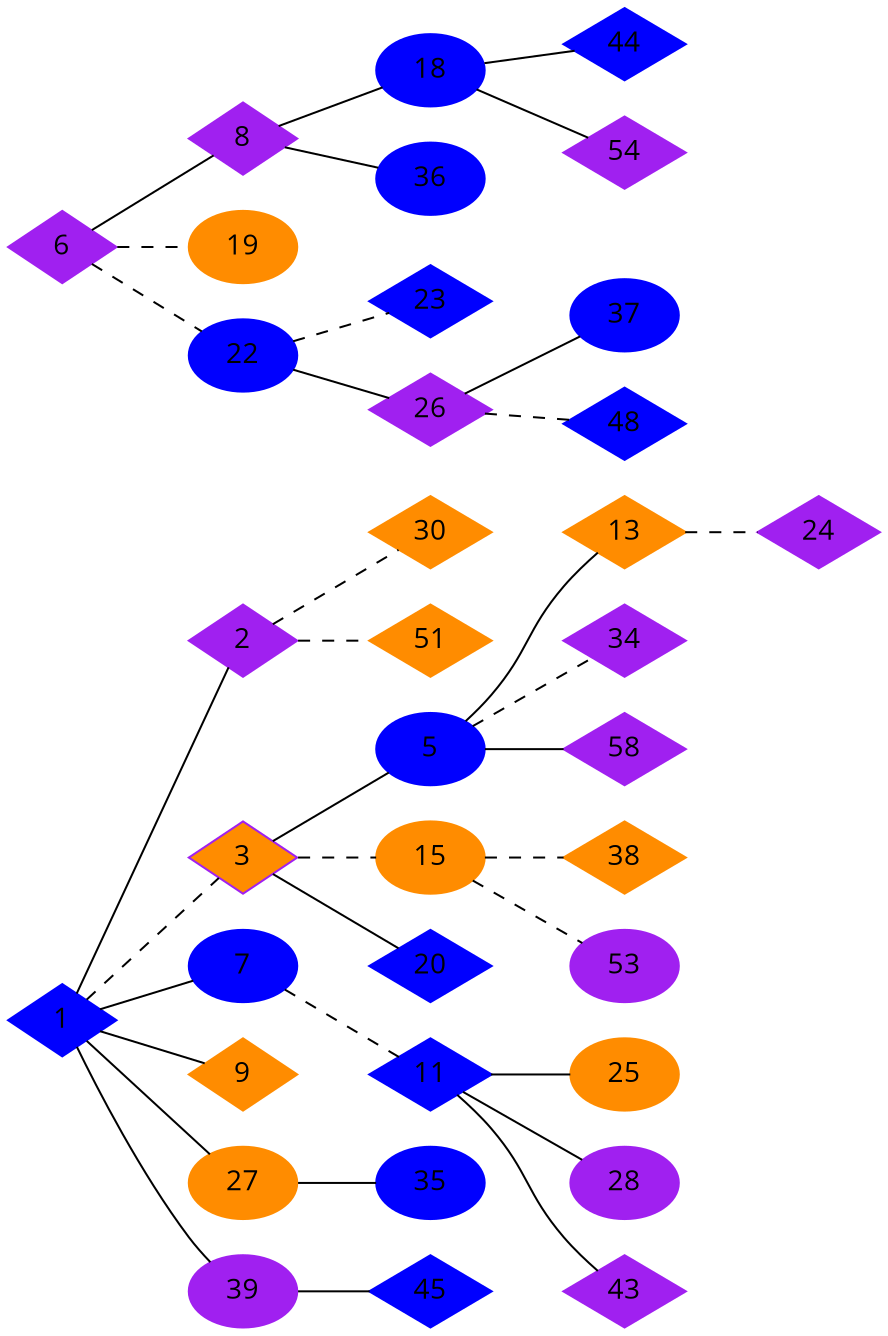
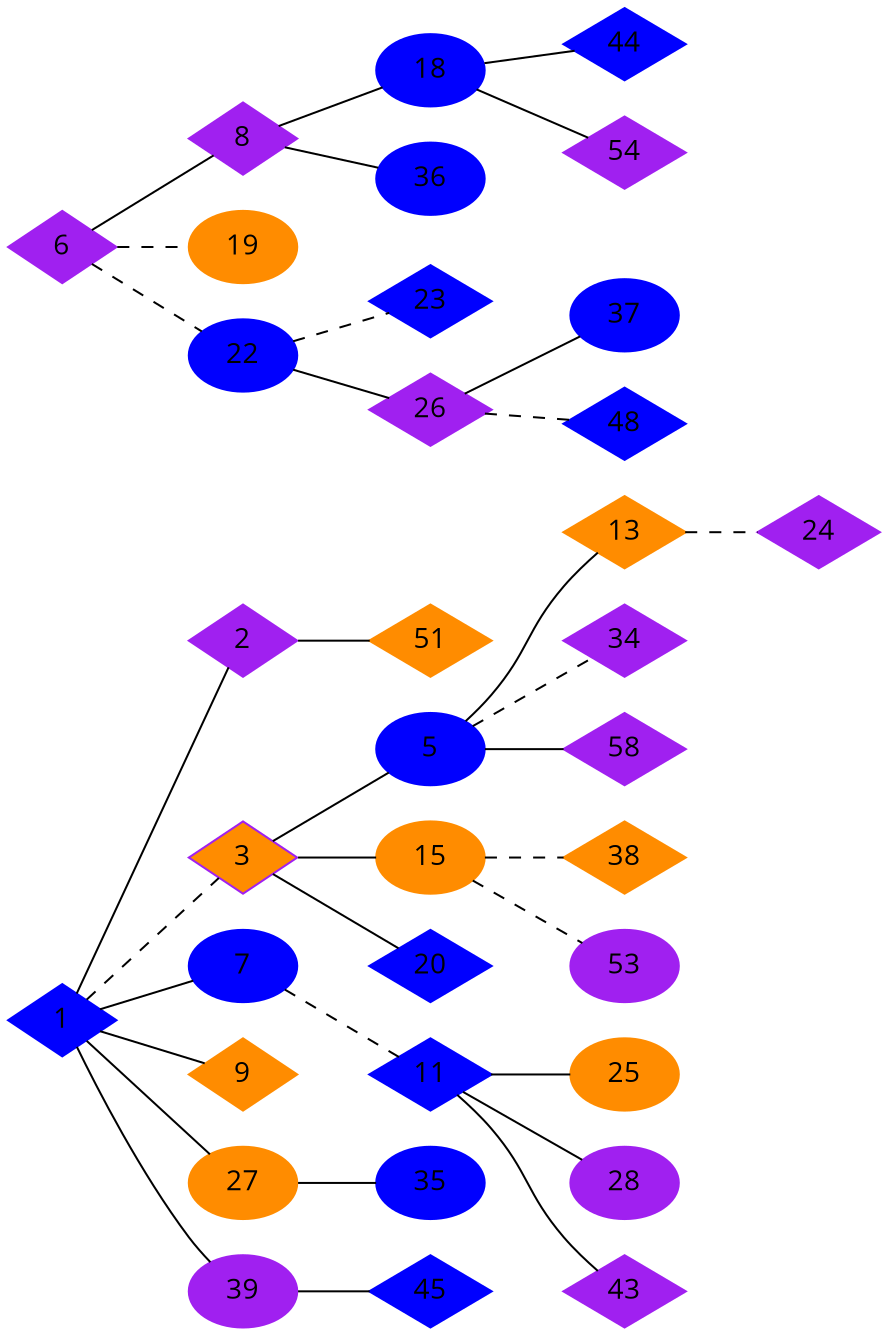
(430, 532) -> none
(334, 641) -> (334, 641)
(337, 858) -> (337, 858)
